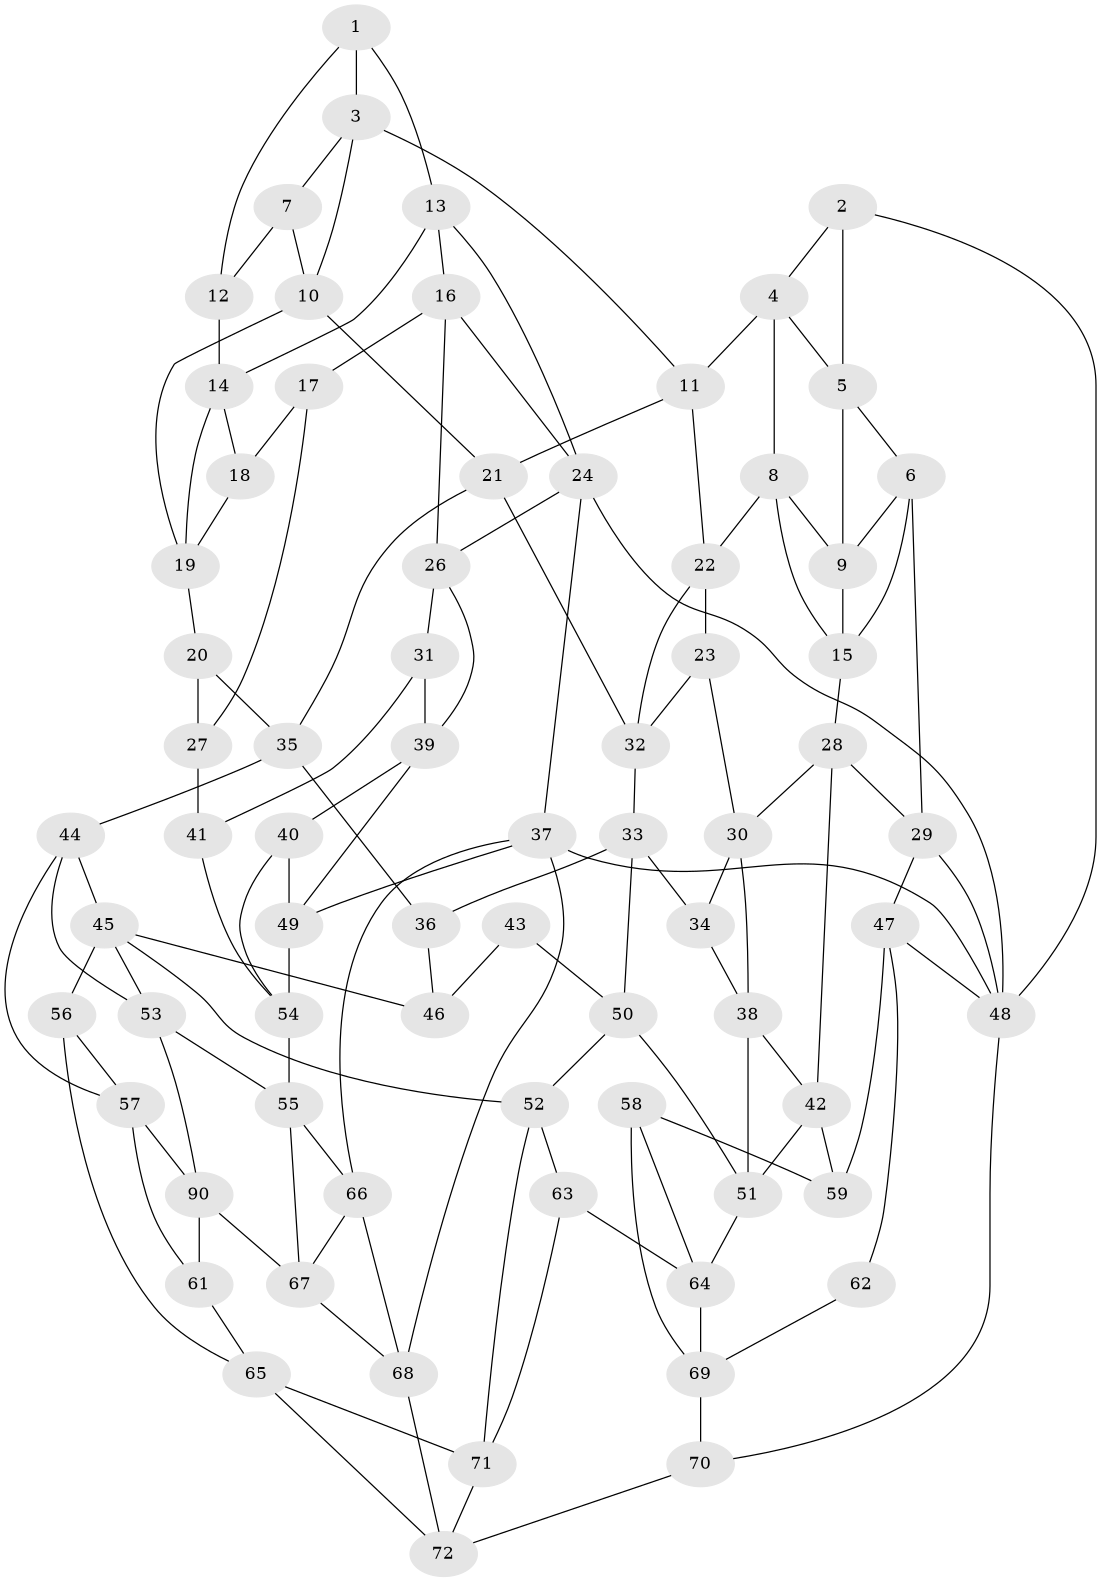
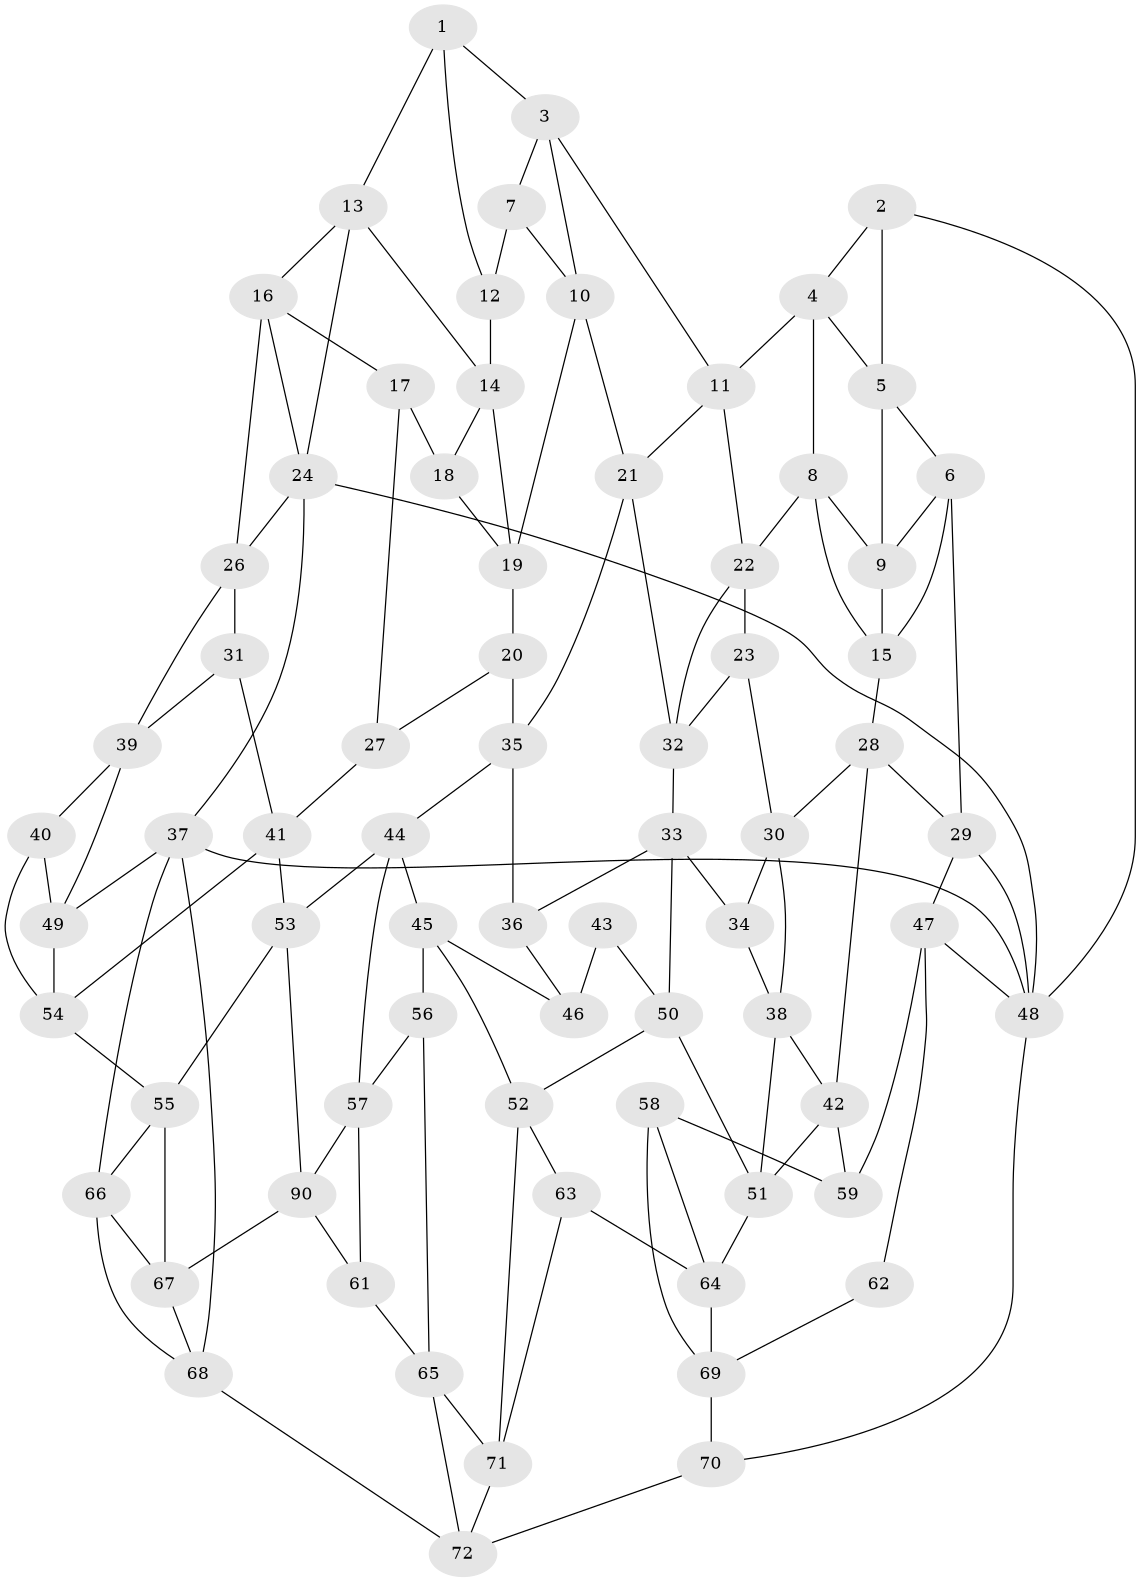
(128, 970) -> (282, 881)
